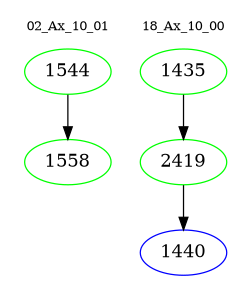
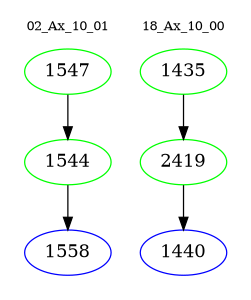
none -> (68, 72)
(68, 162) -> (68, 253)
